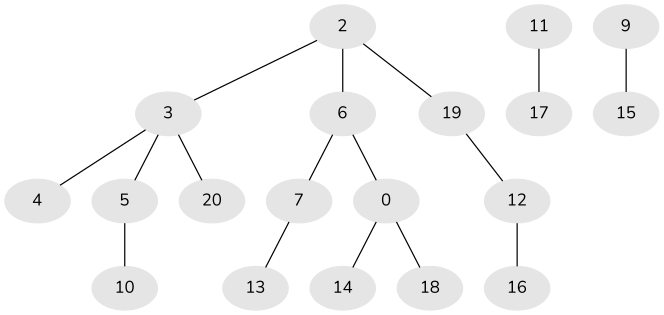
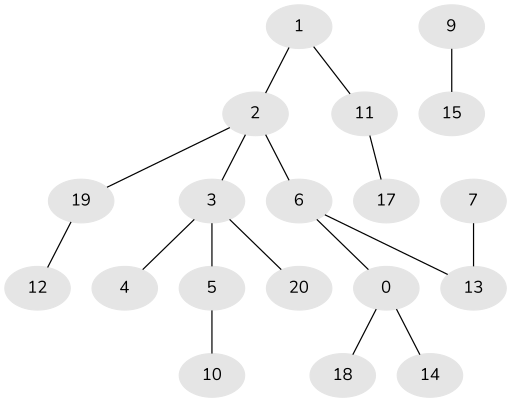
none -> (299, 27)
(321, 157) -> (386, 245)
(517, 288) -> none
